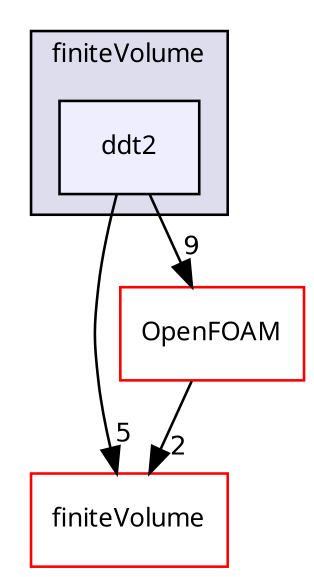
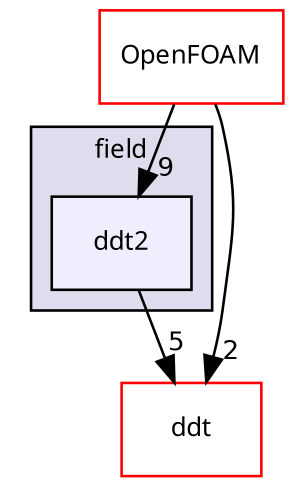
(129, 56) -> (122, 151)
(166, 231) -> (159, 143)
(129, 520) -> (191, 430)
